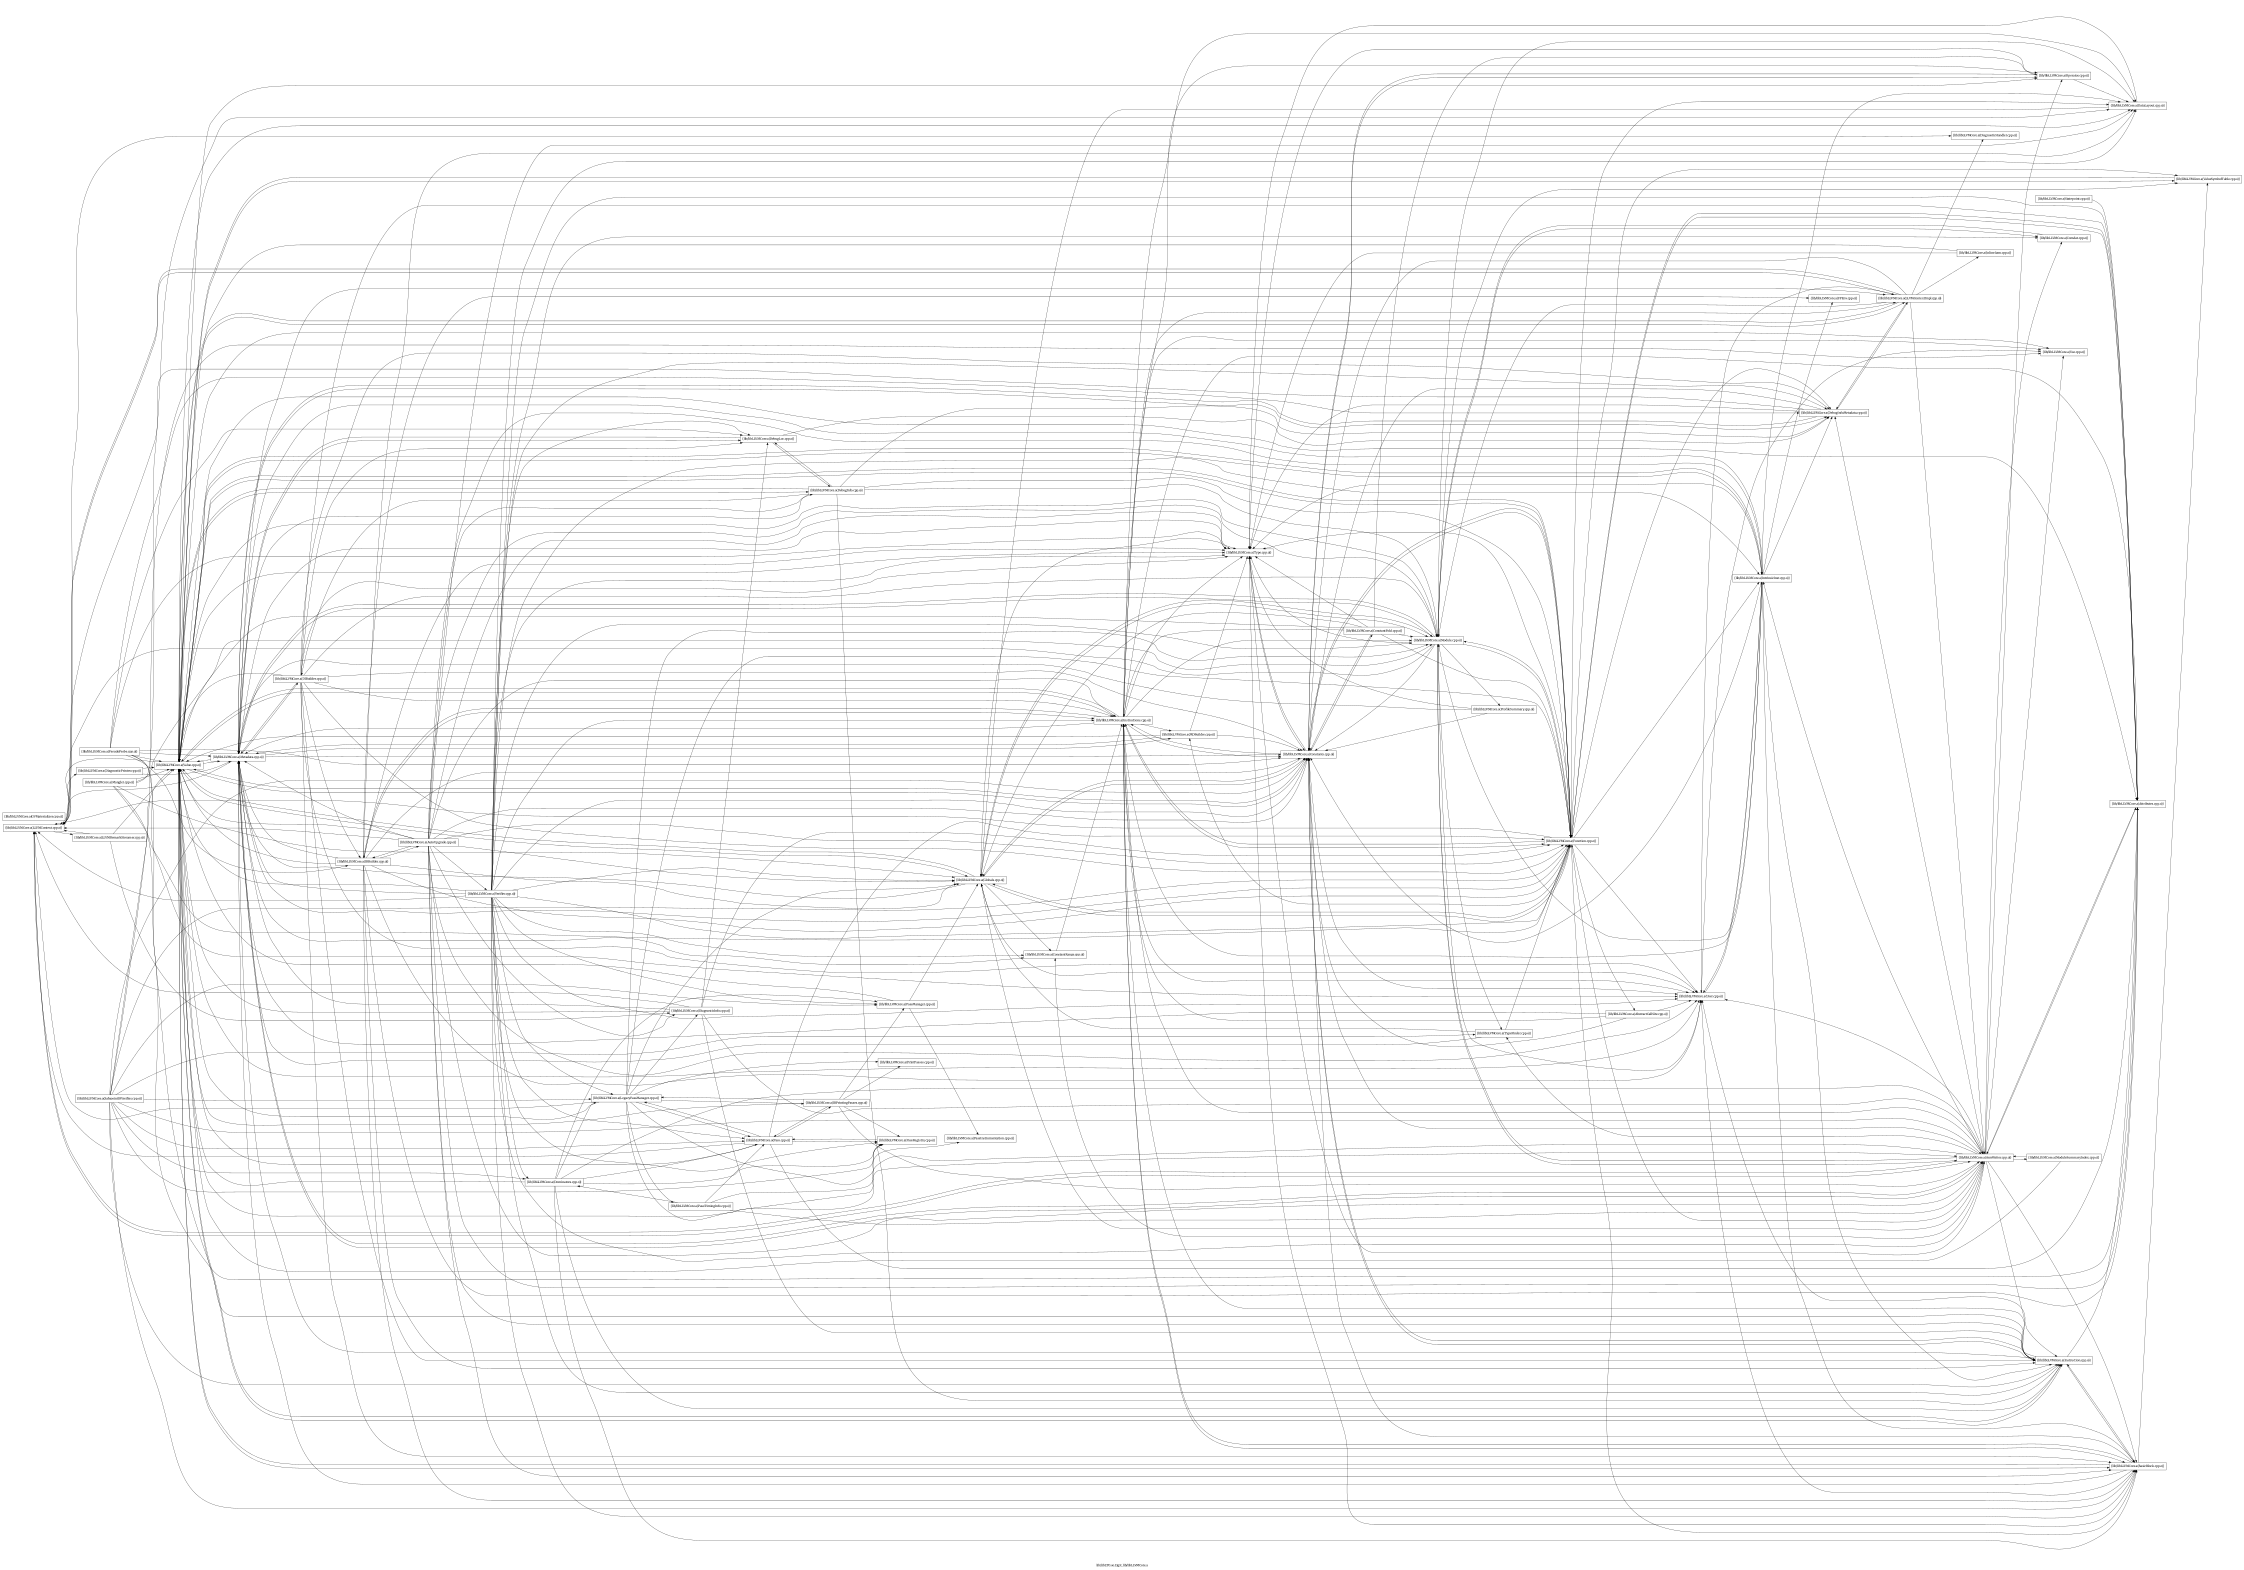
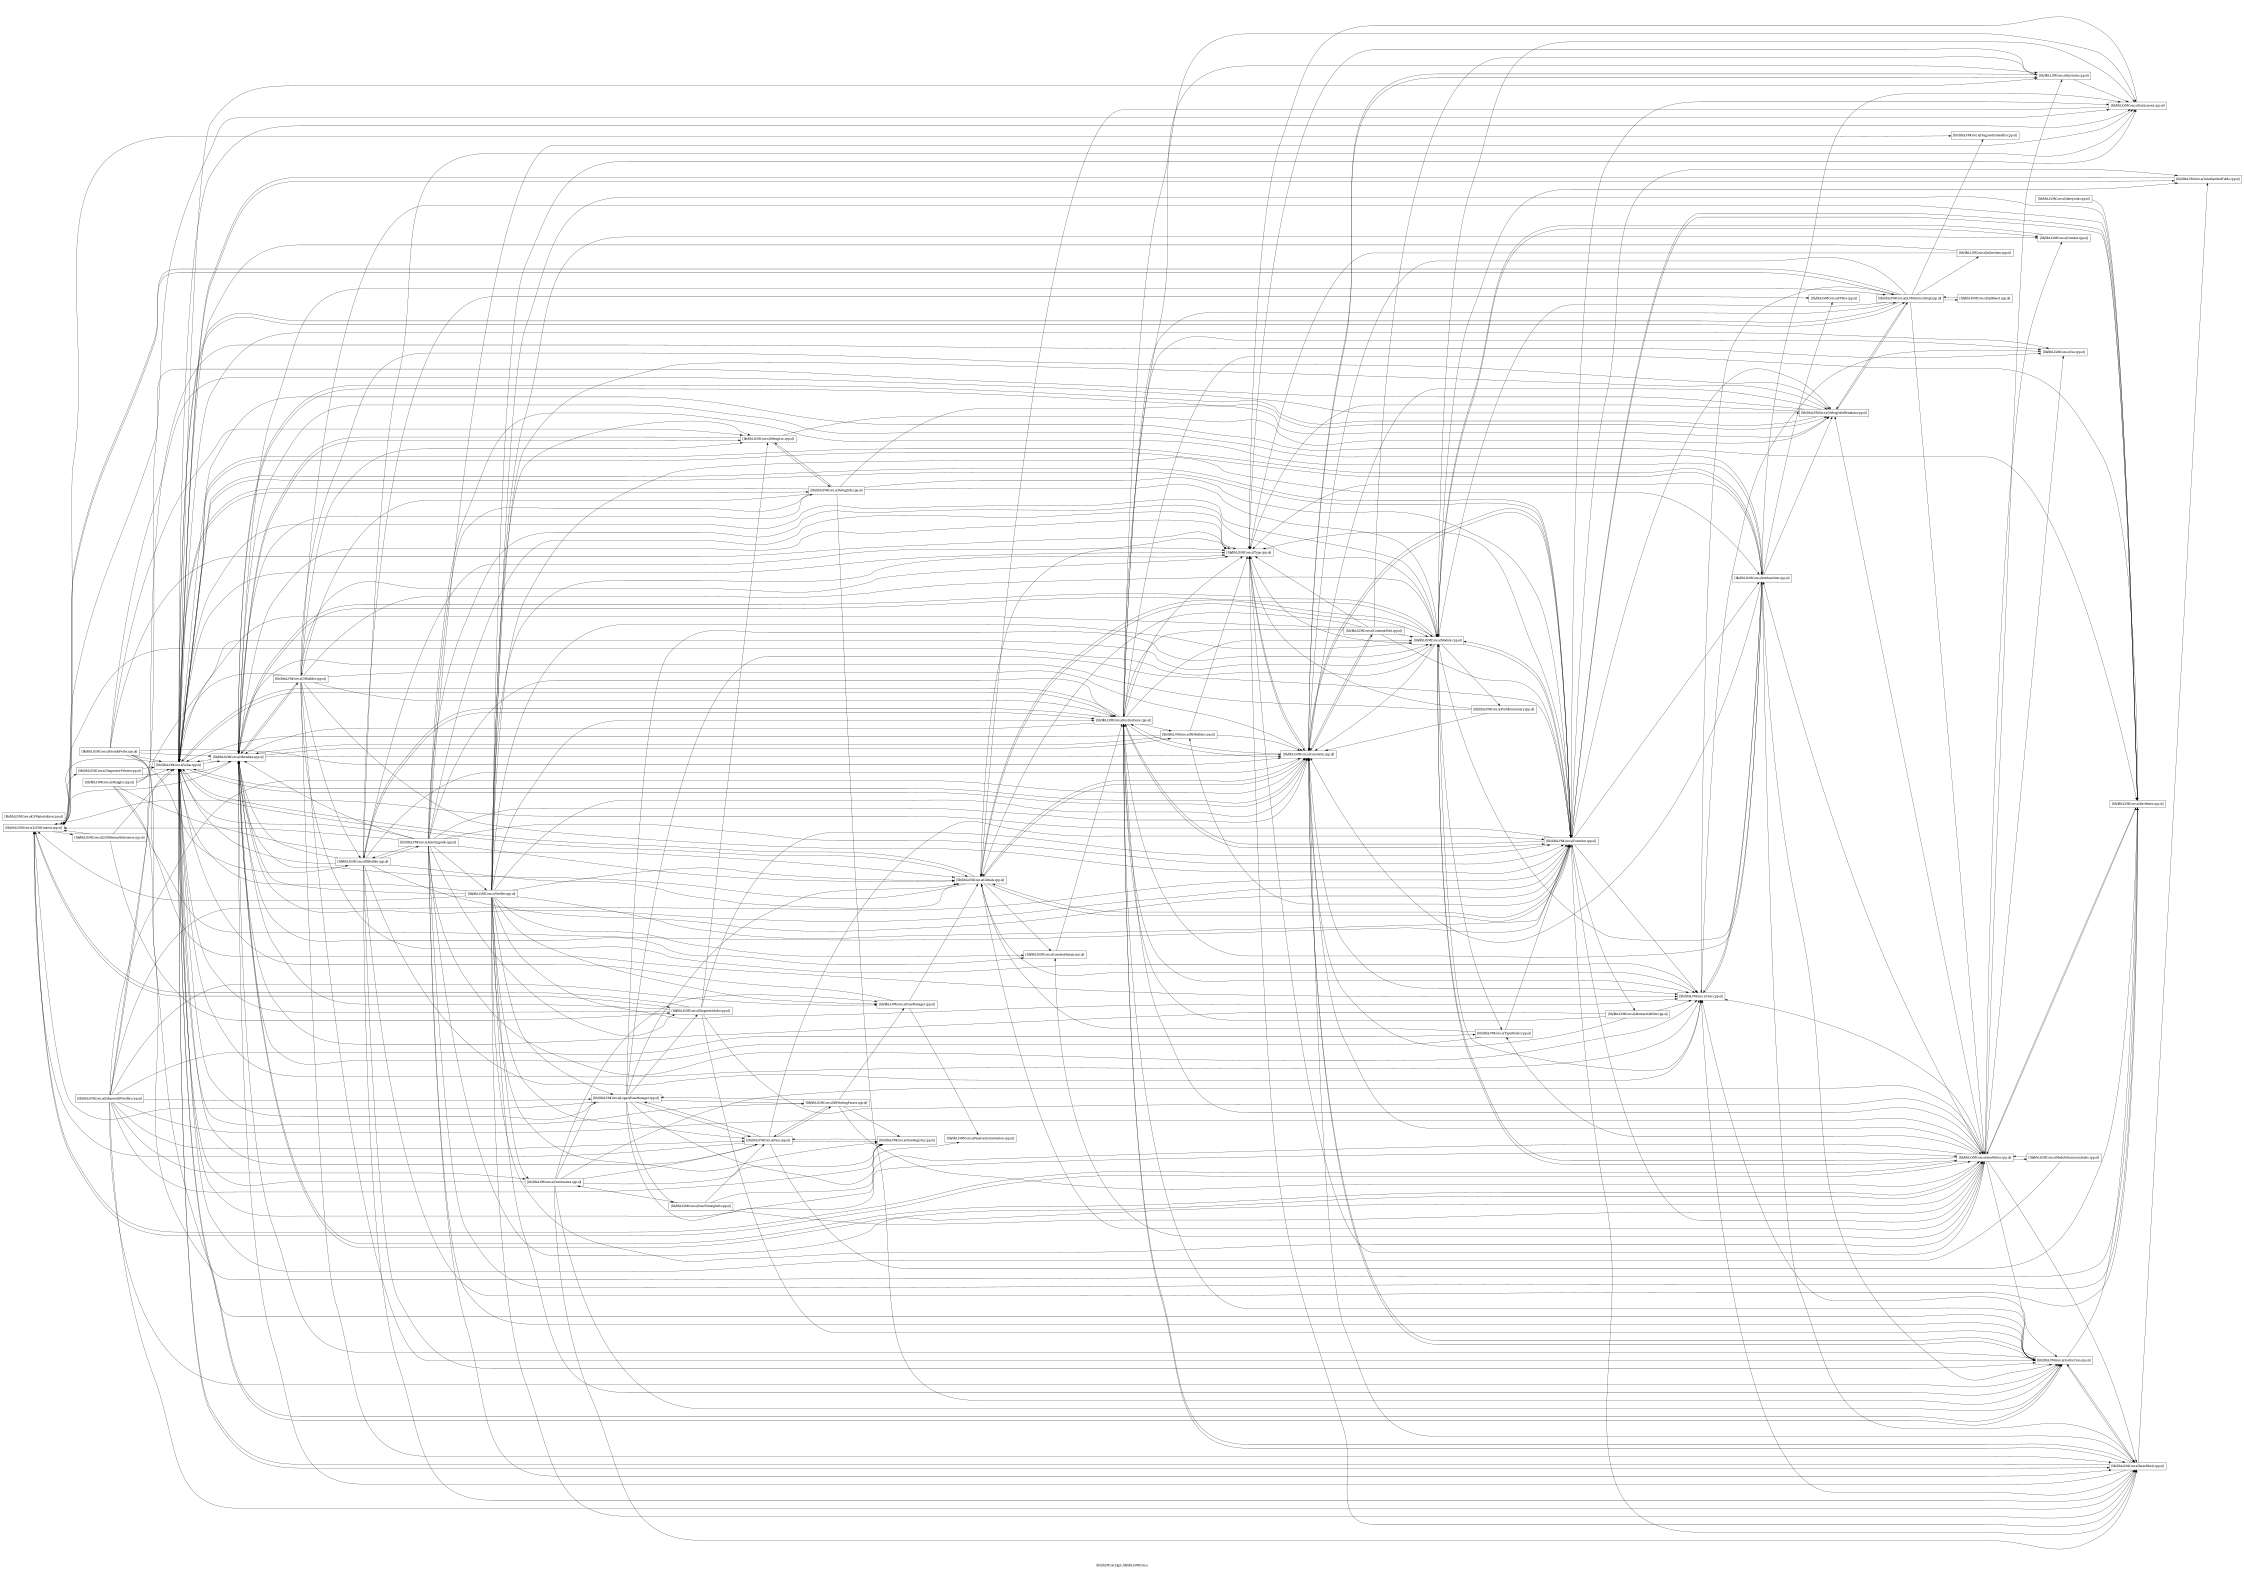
none -> (1985, 299)
none -> (307, 996)
(907, 1062) -> none
